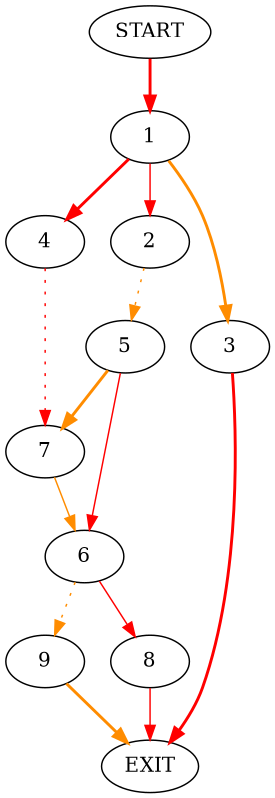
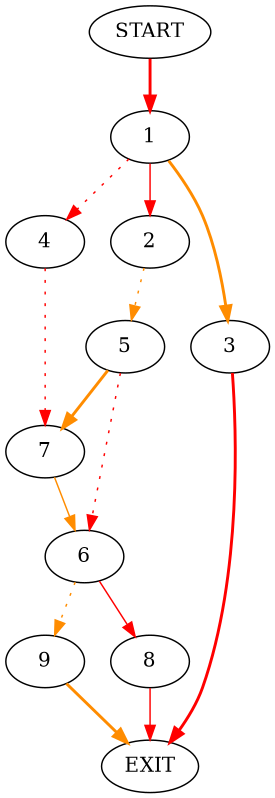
(103, 184) -> (103, 184)
(106, 444) -> (106, 444)
